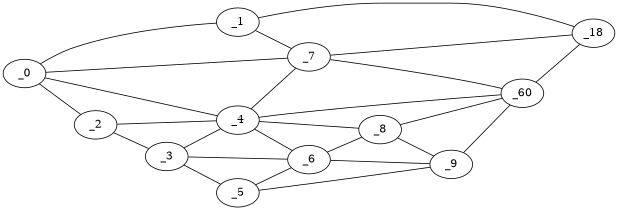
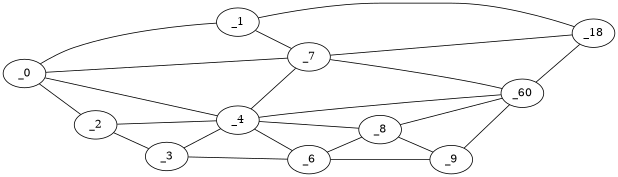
(238, 193) -> none
